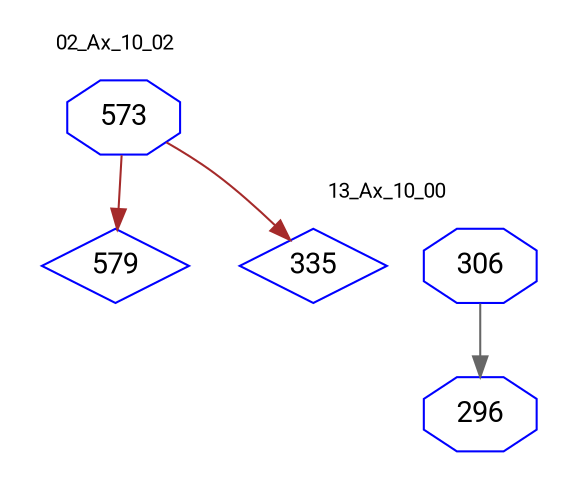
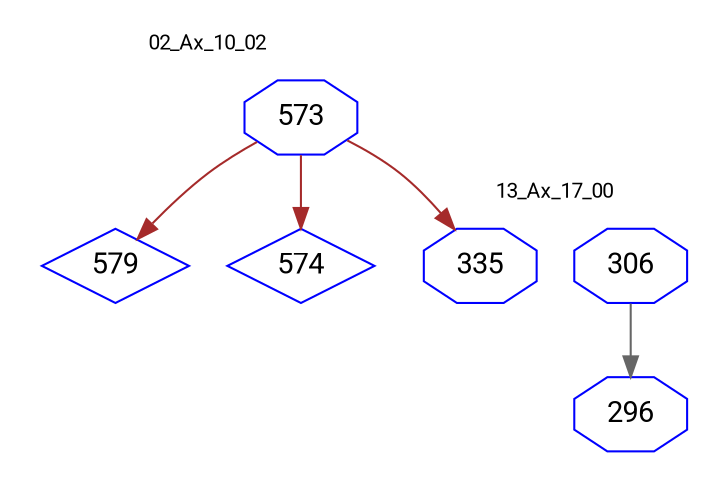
(387, 193) -> (555, 193)
none -> (301, 266)
(313, 266) -> (480, 266)
